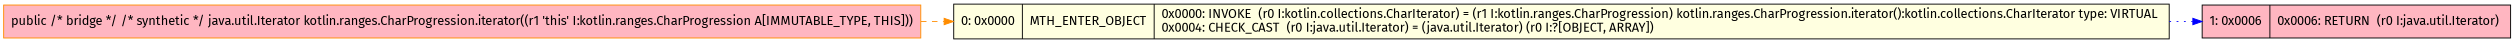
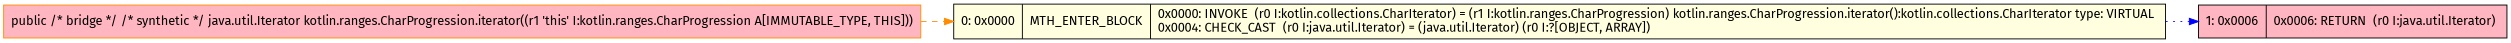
(1088, 21) -> (1086, 21)
